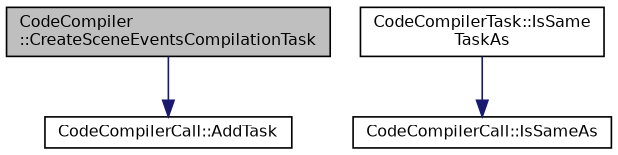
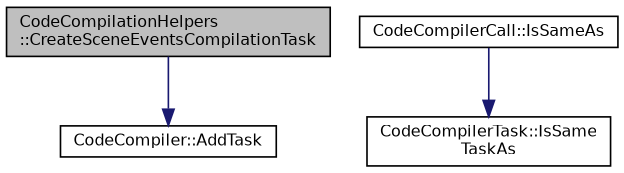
(168, 32) -> (168, 32)
(482, 78) -> (489, 74)
(168, 132) -> (168, 141)
